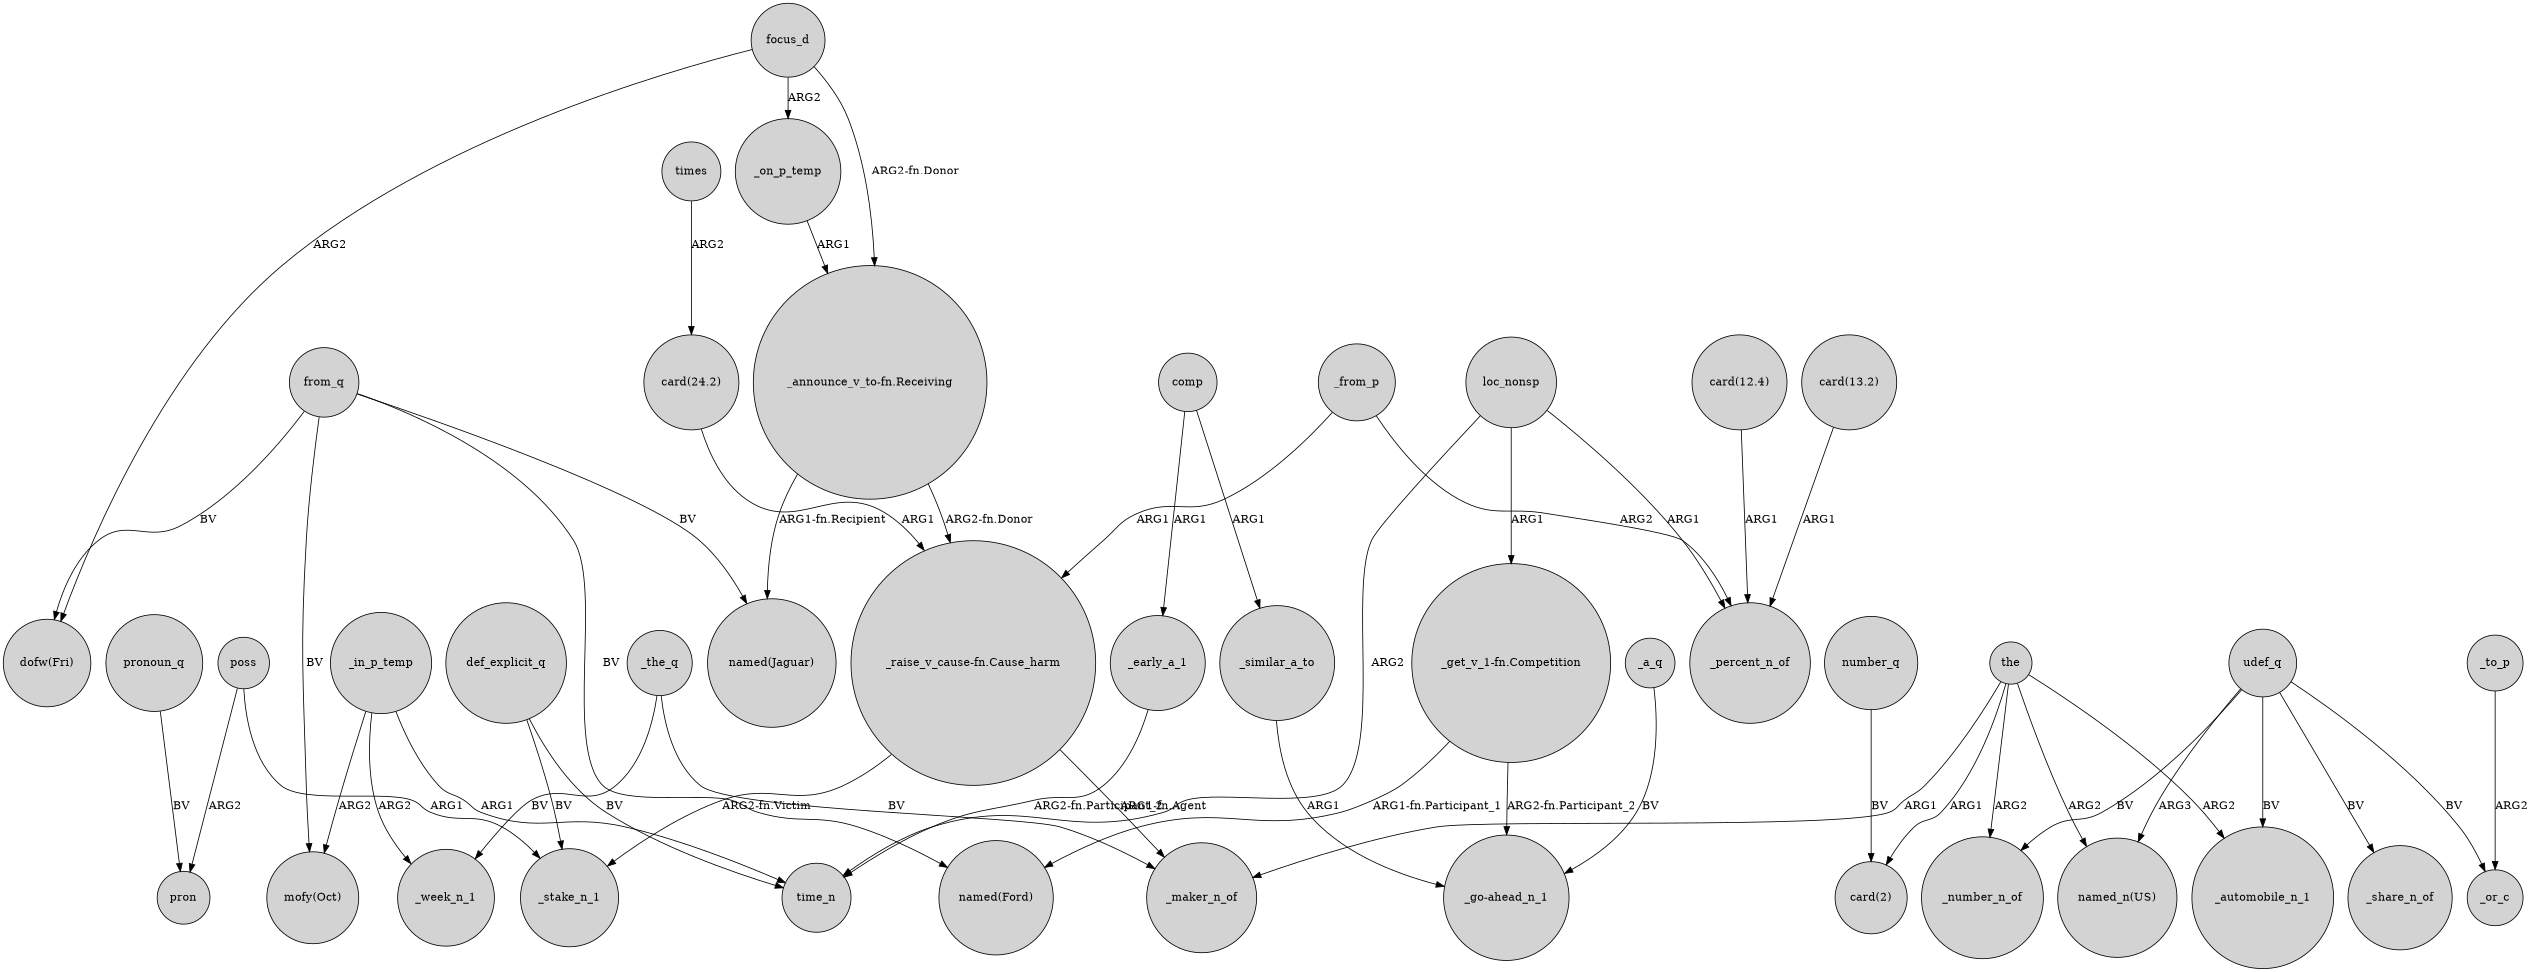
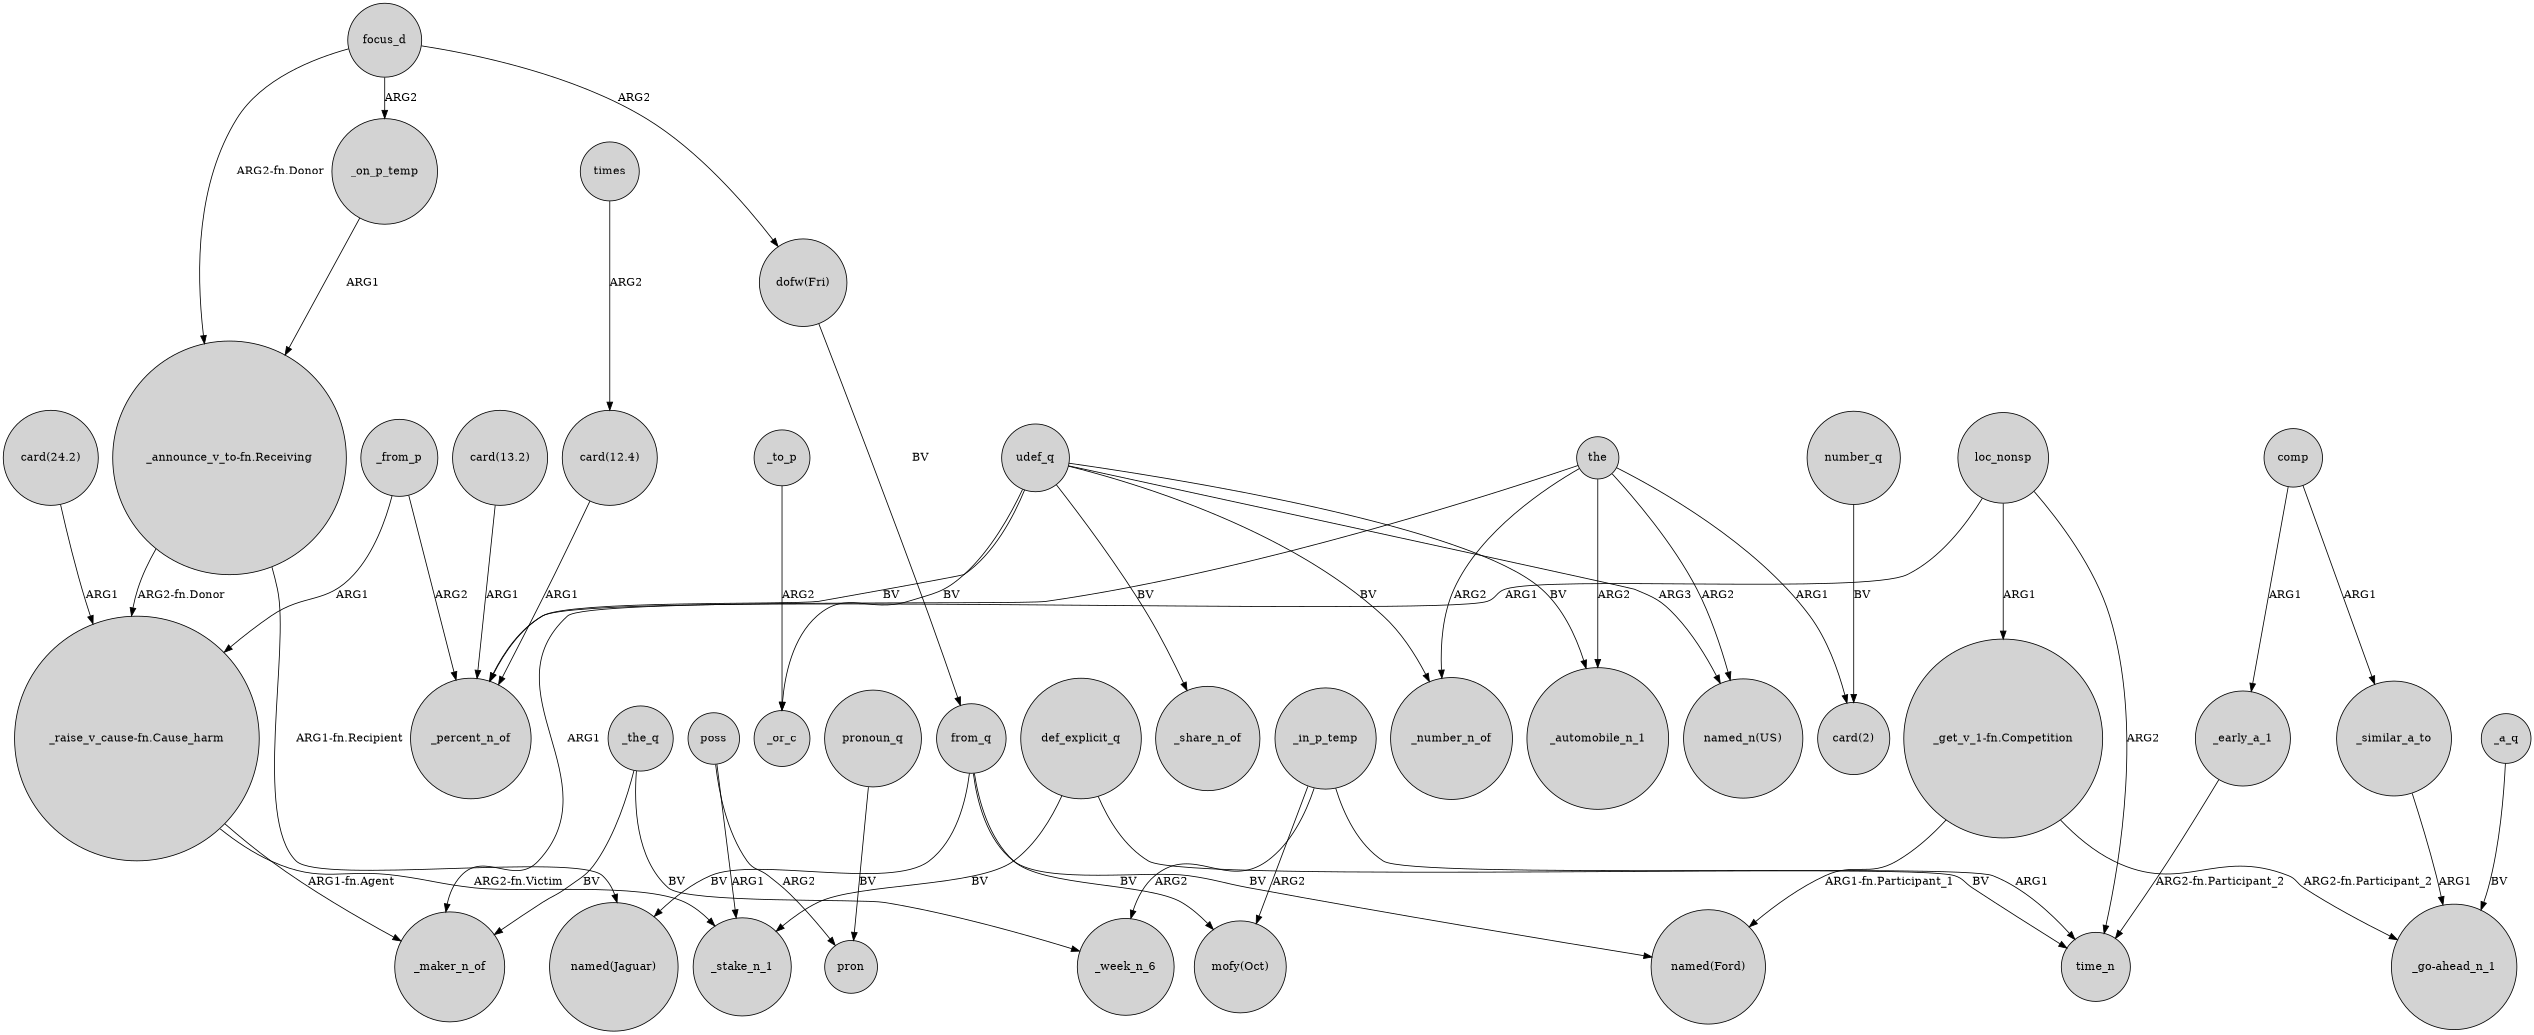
(691, 264) -> (610, 302)
(181, 526) -> (890, 510)
none -> (844, 597)
(446, 898) -> (1126, 967)
